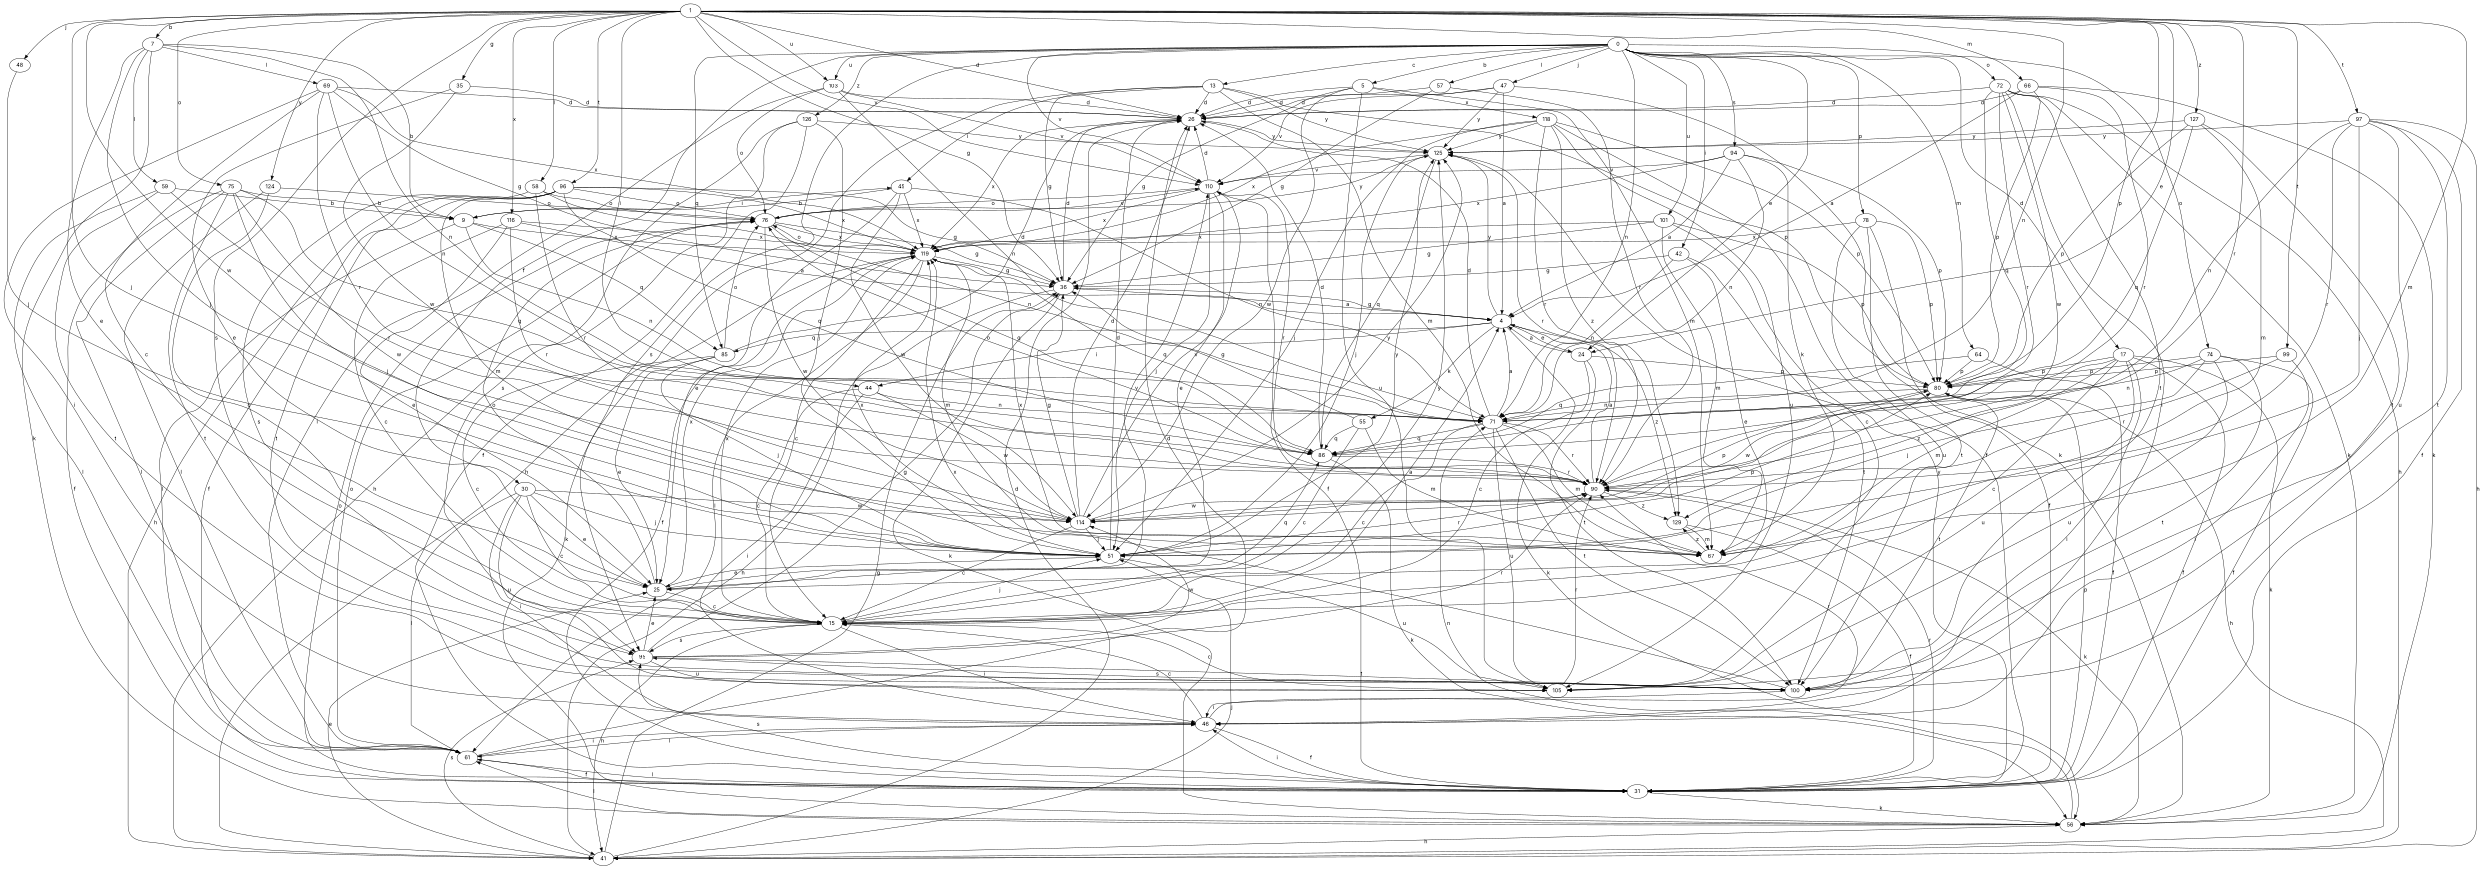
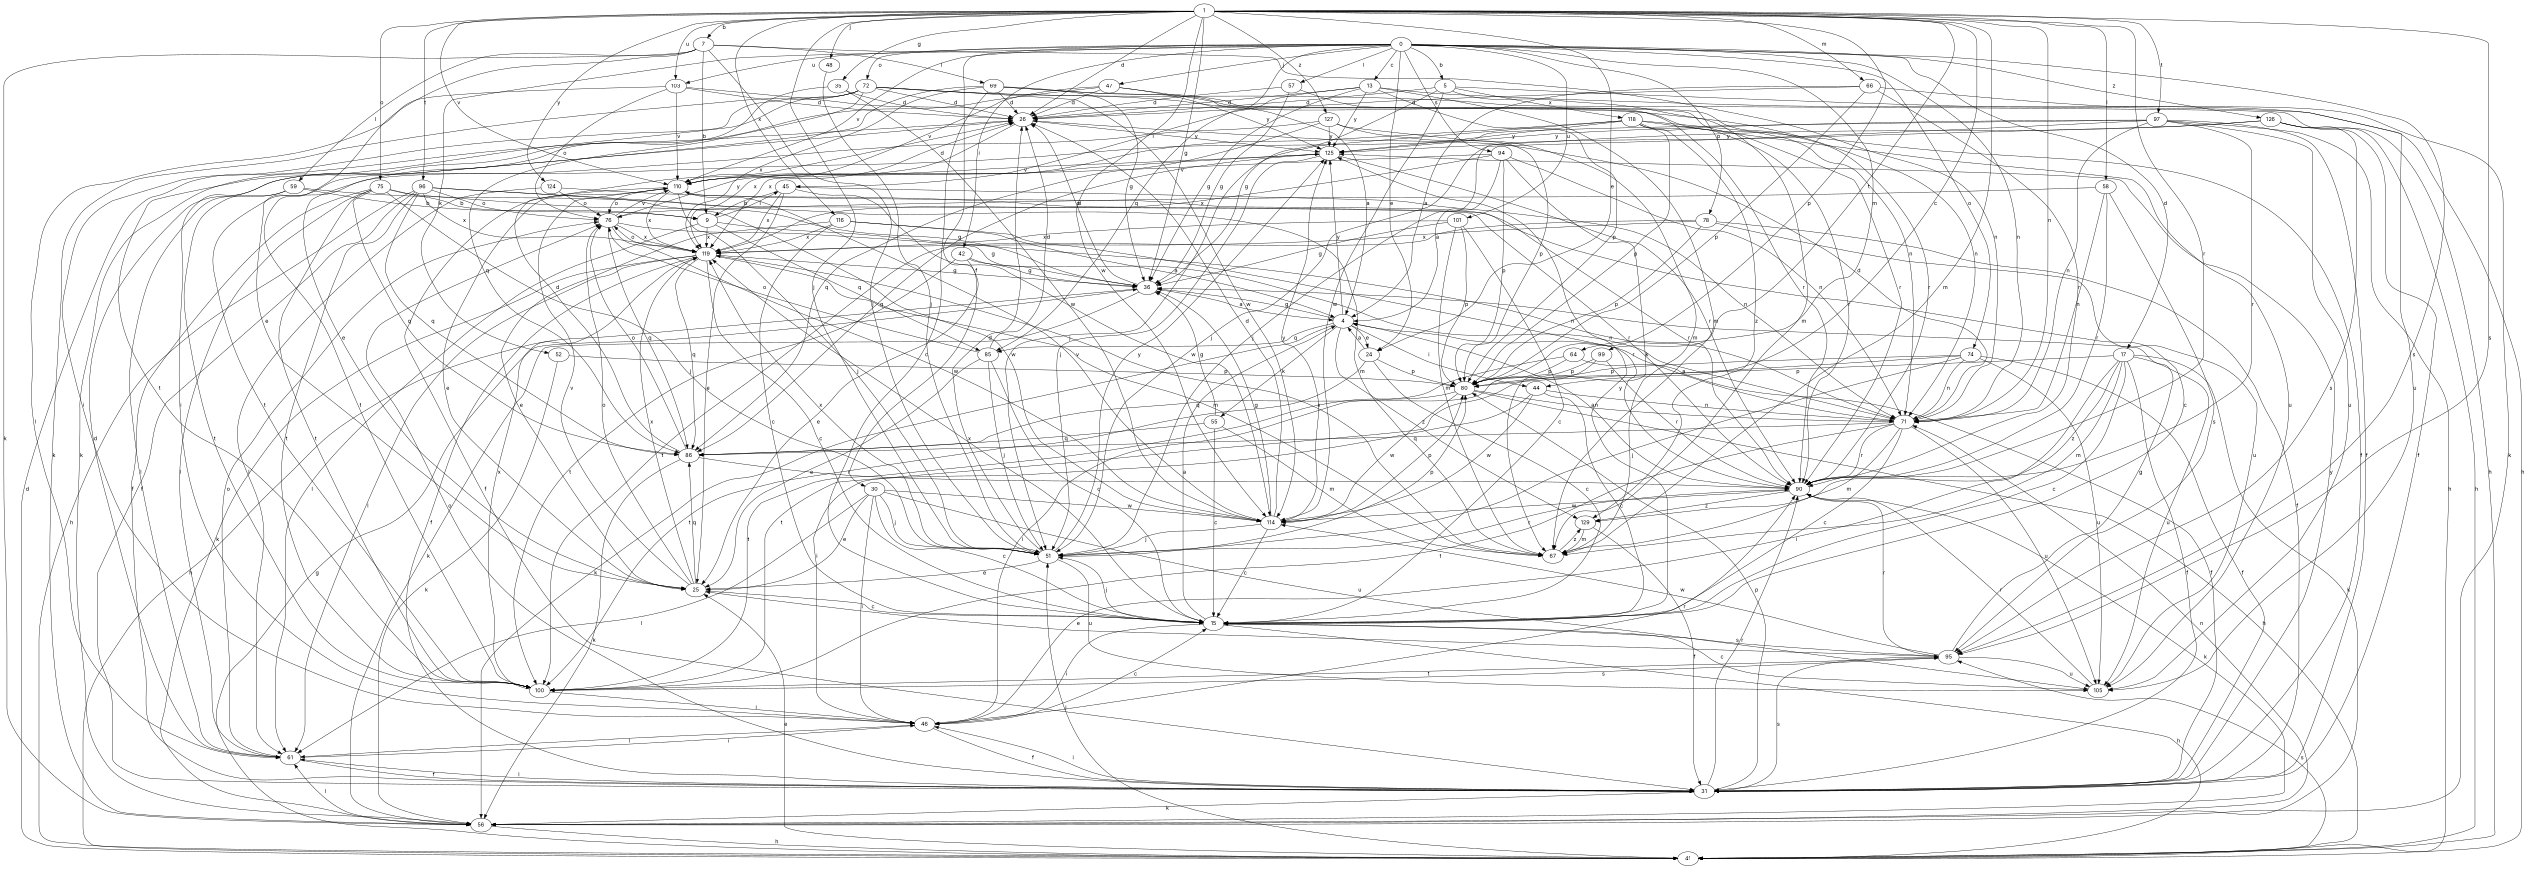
(620, 204) -> (1936, 204)
none -> (559, 355)
